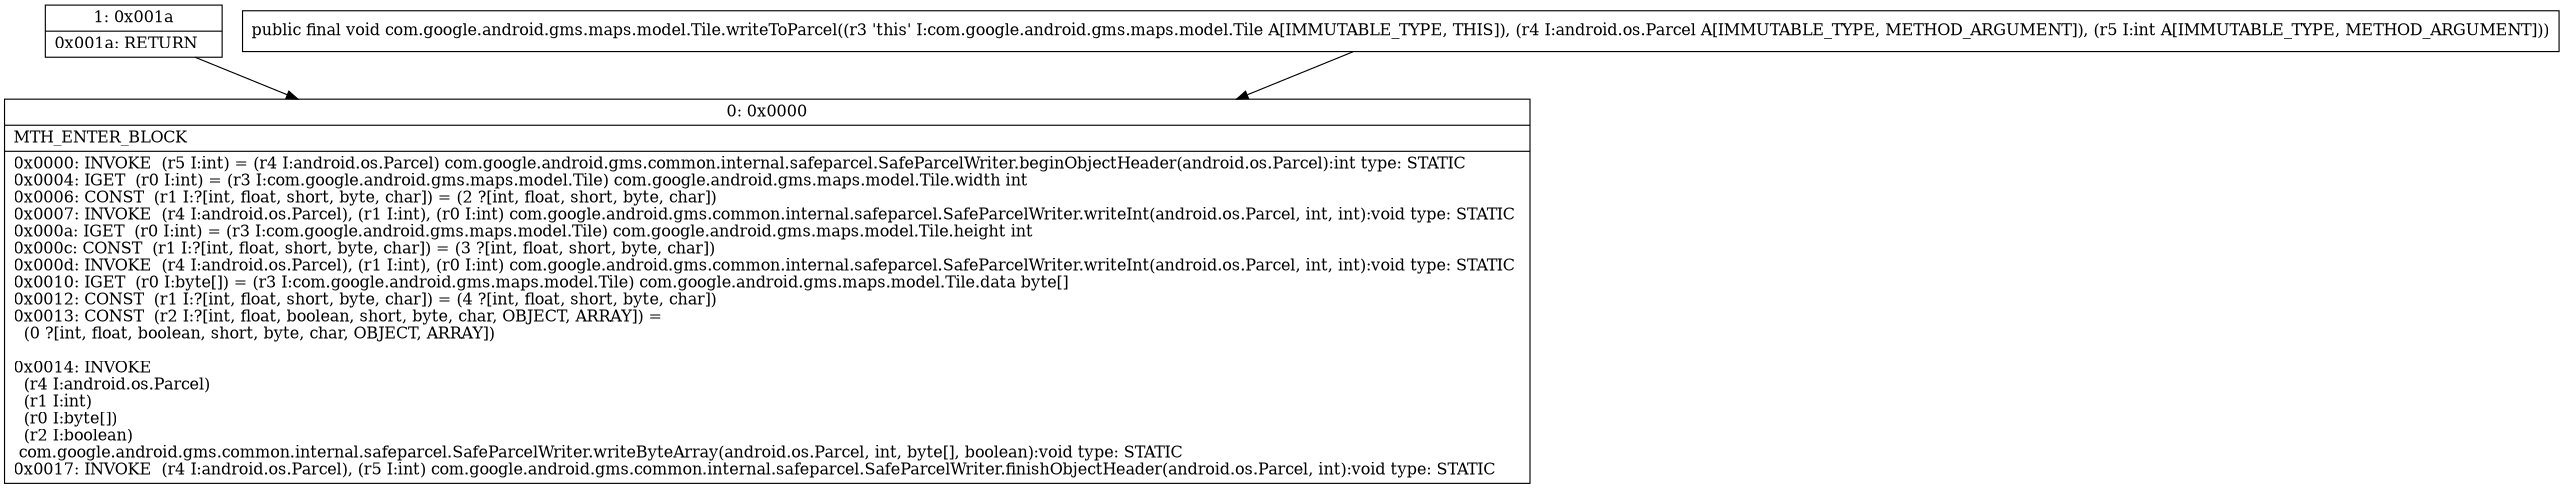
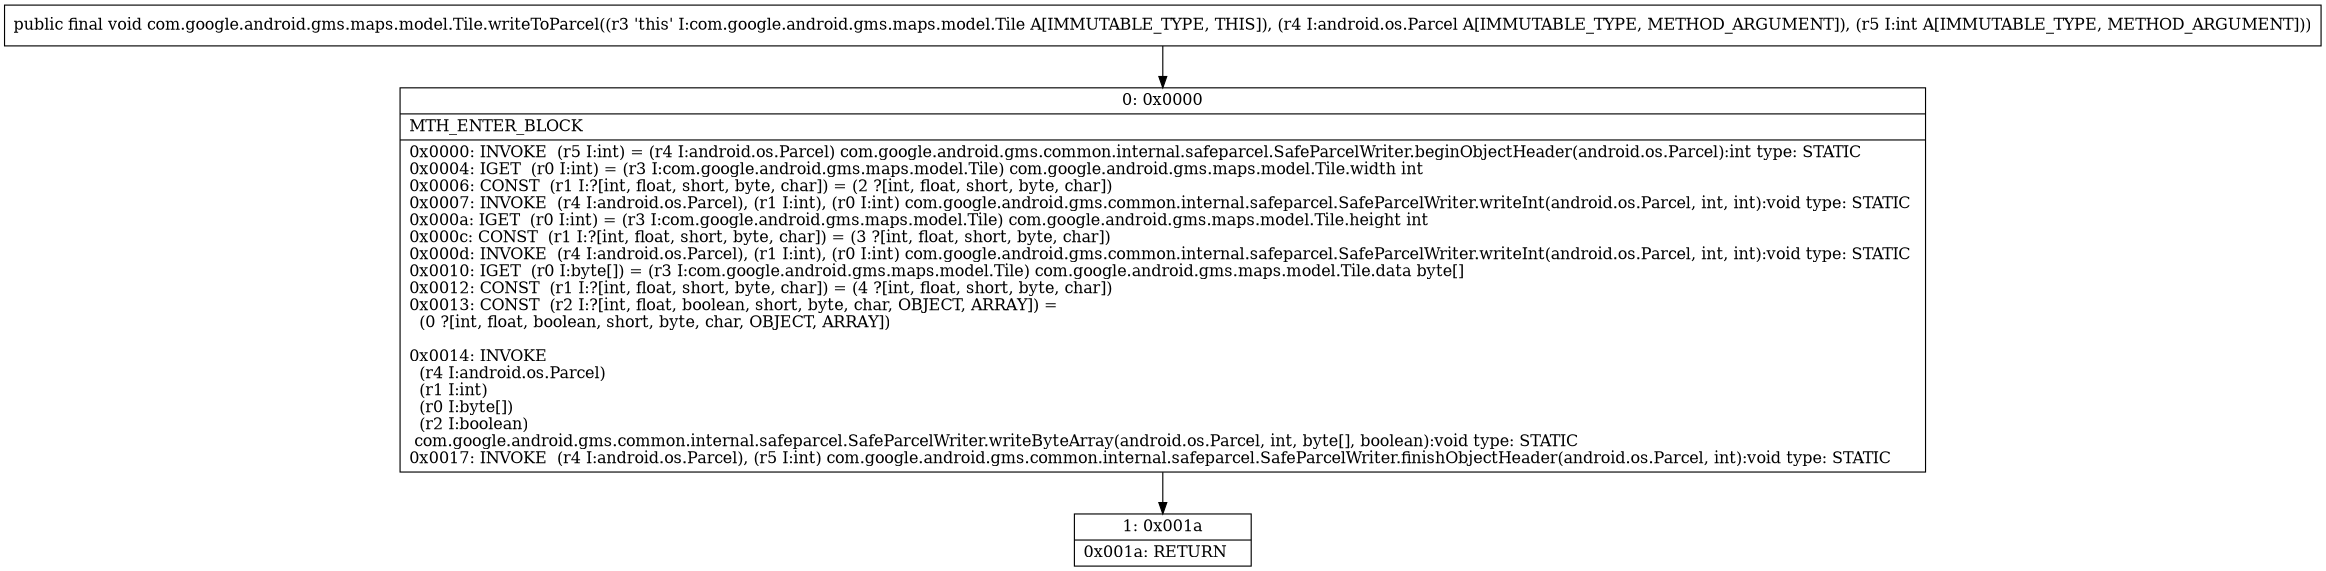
(241, 76) -> (1163, 487)
